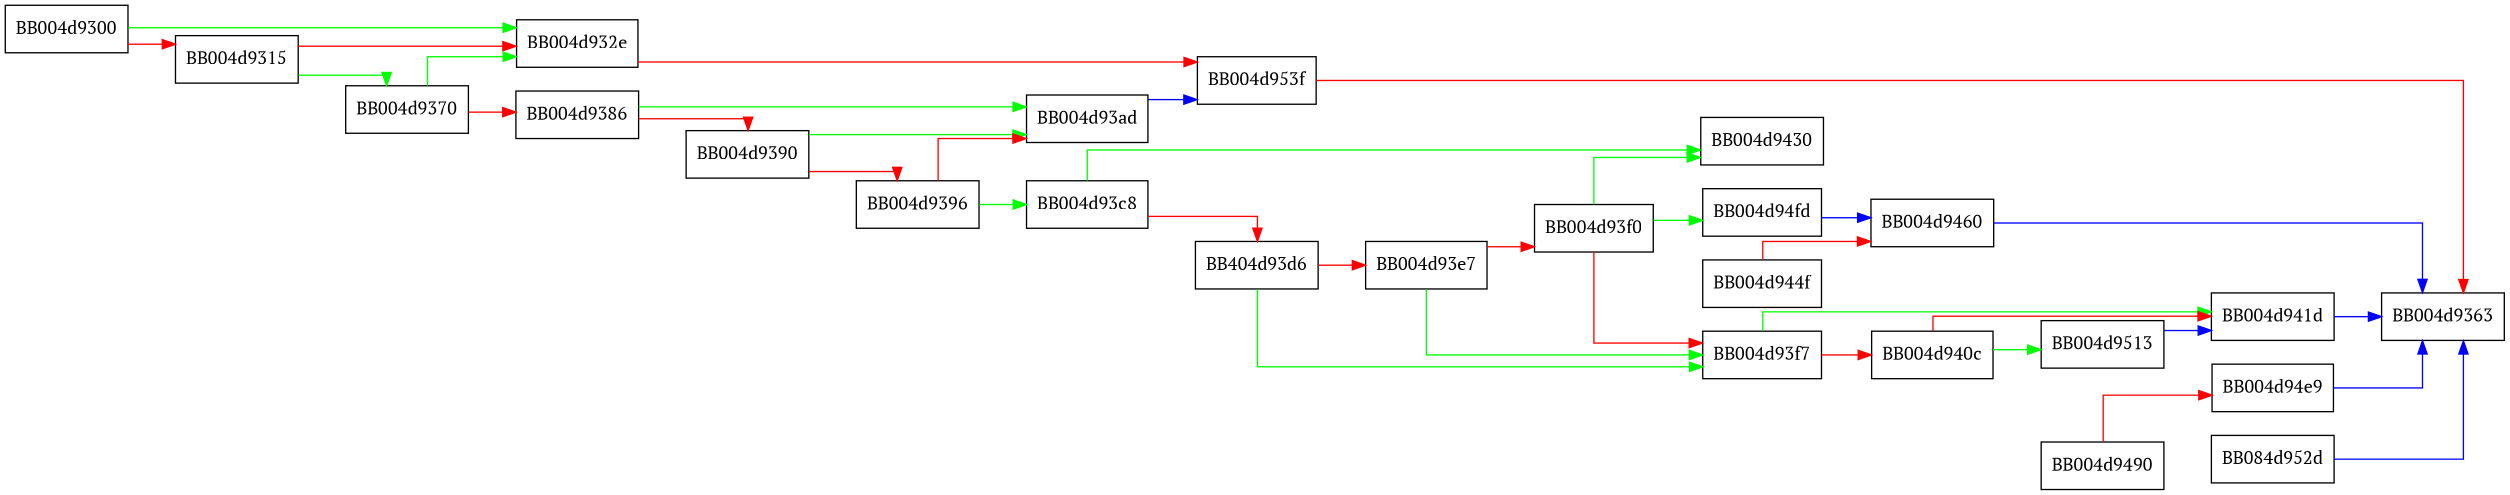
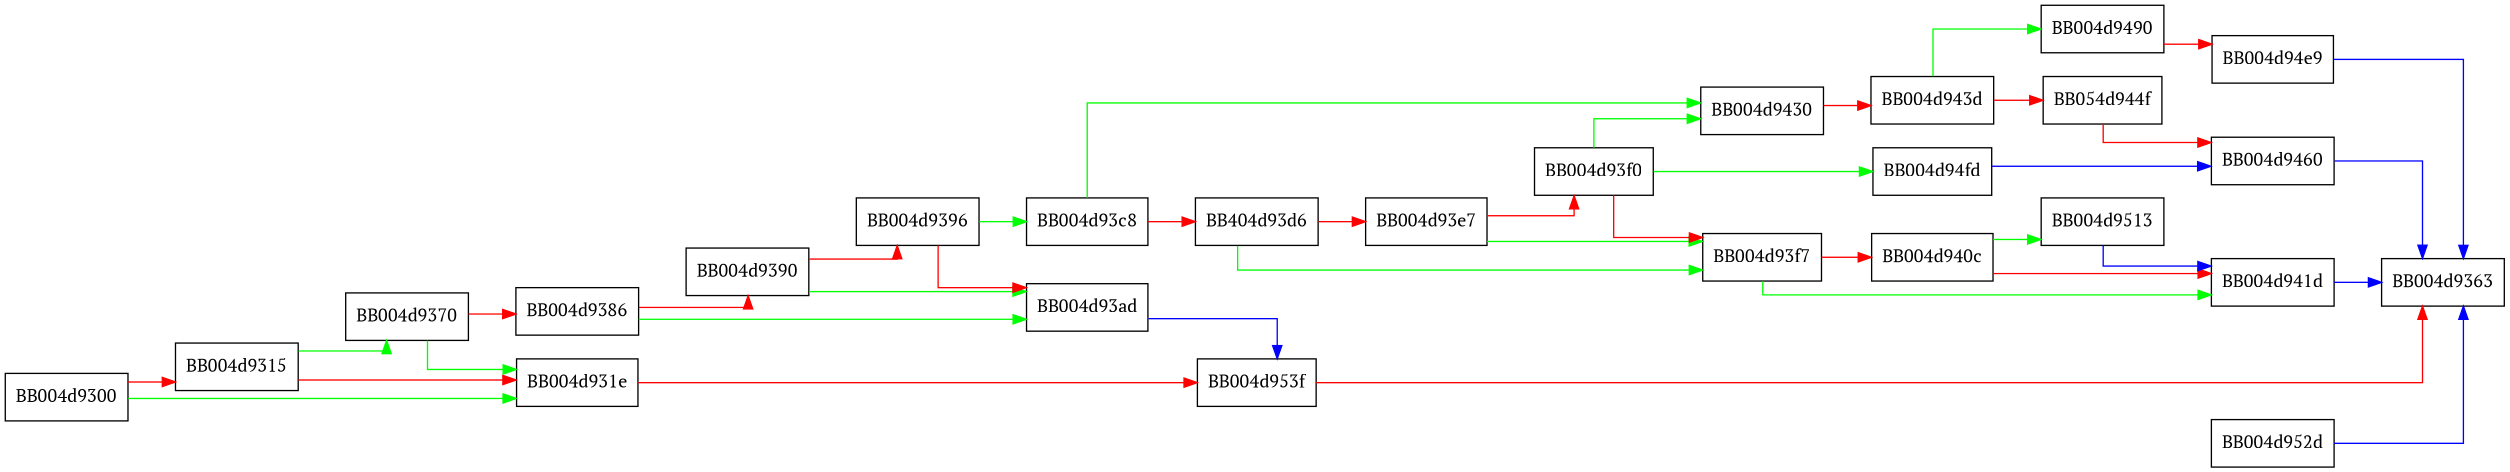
(577, 44) -> (577, 383)
none -> (1932, 100)
(1762, 284) -> (2103, 100)
(2273, 459) -> (2273, 443)
